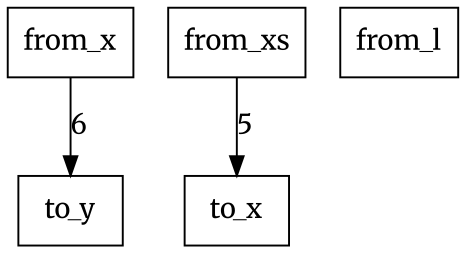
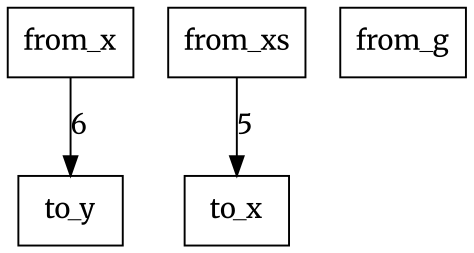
(399, 43) -> none
none -> (403, 43)
